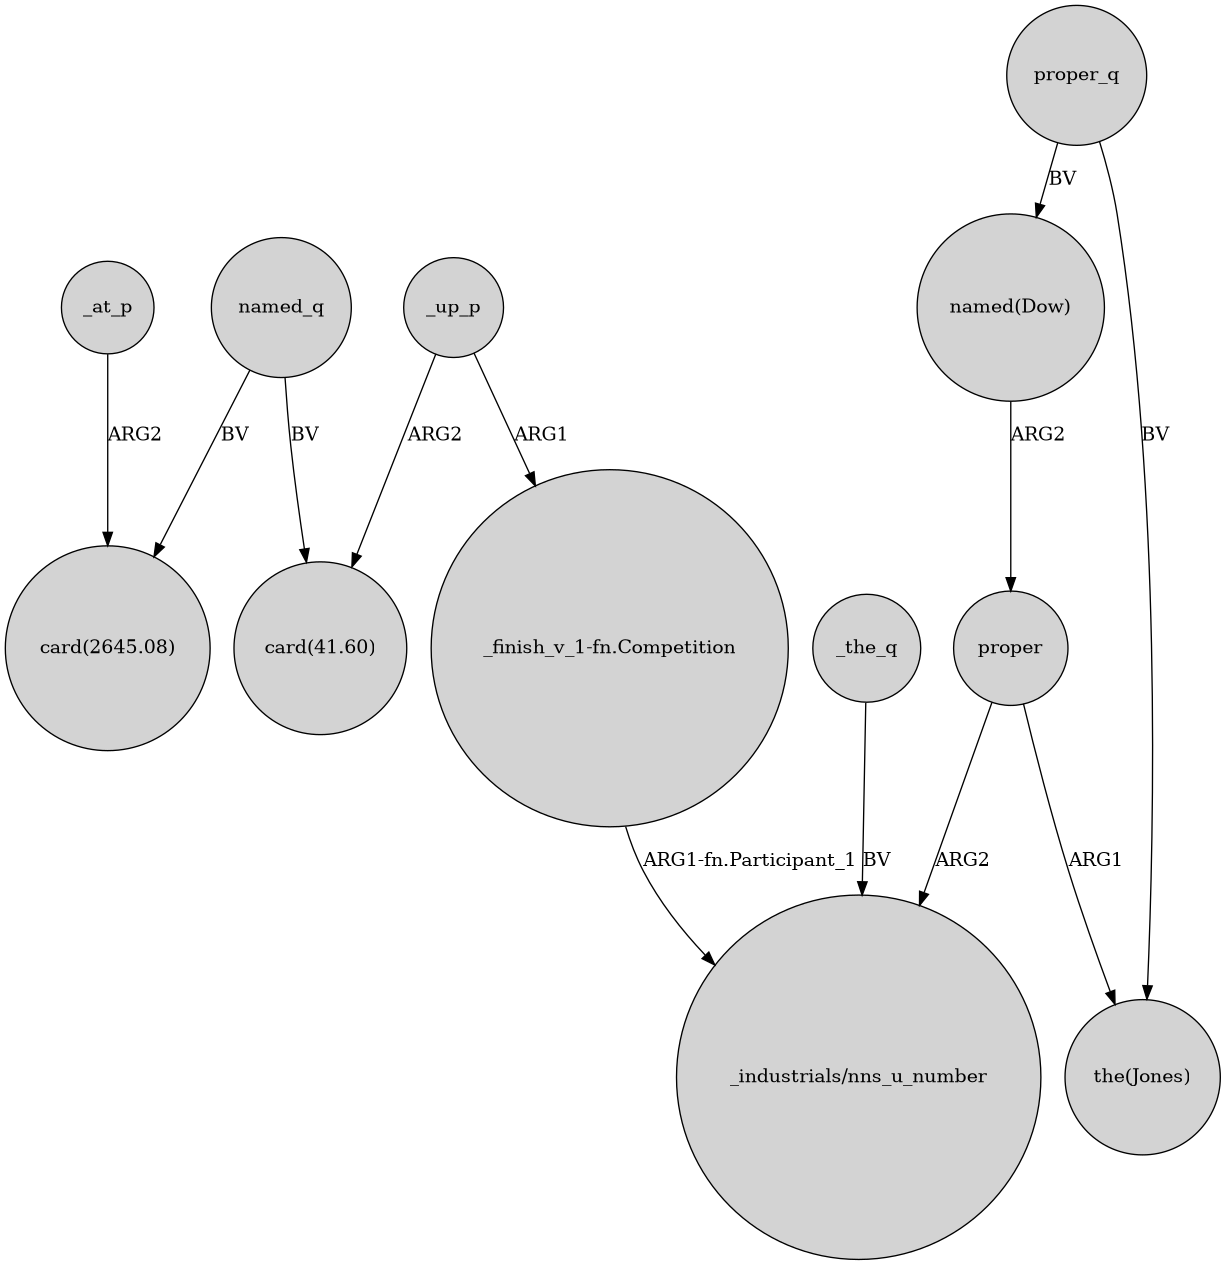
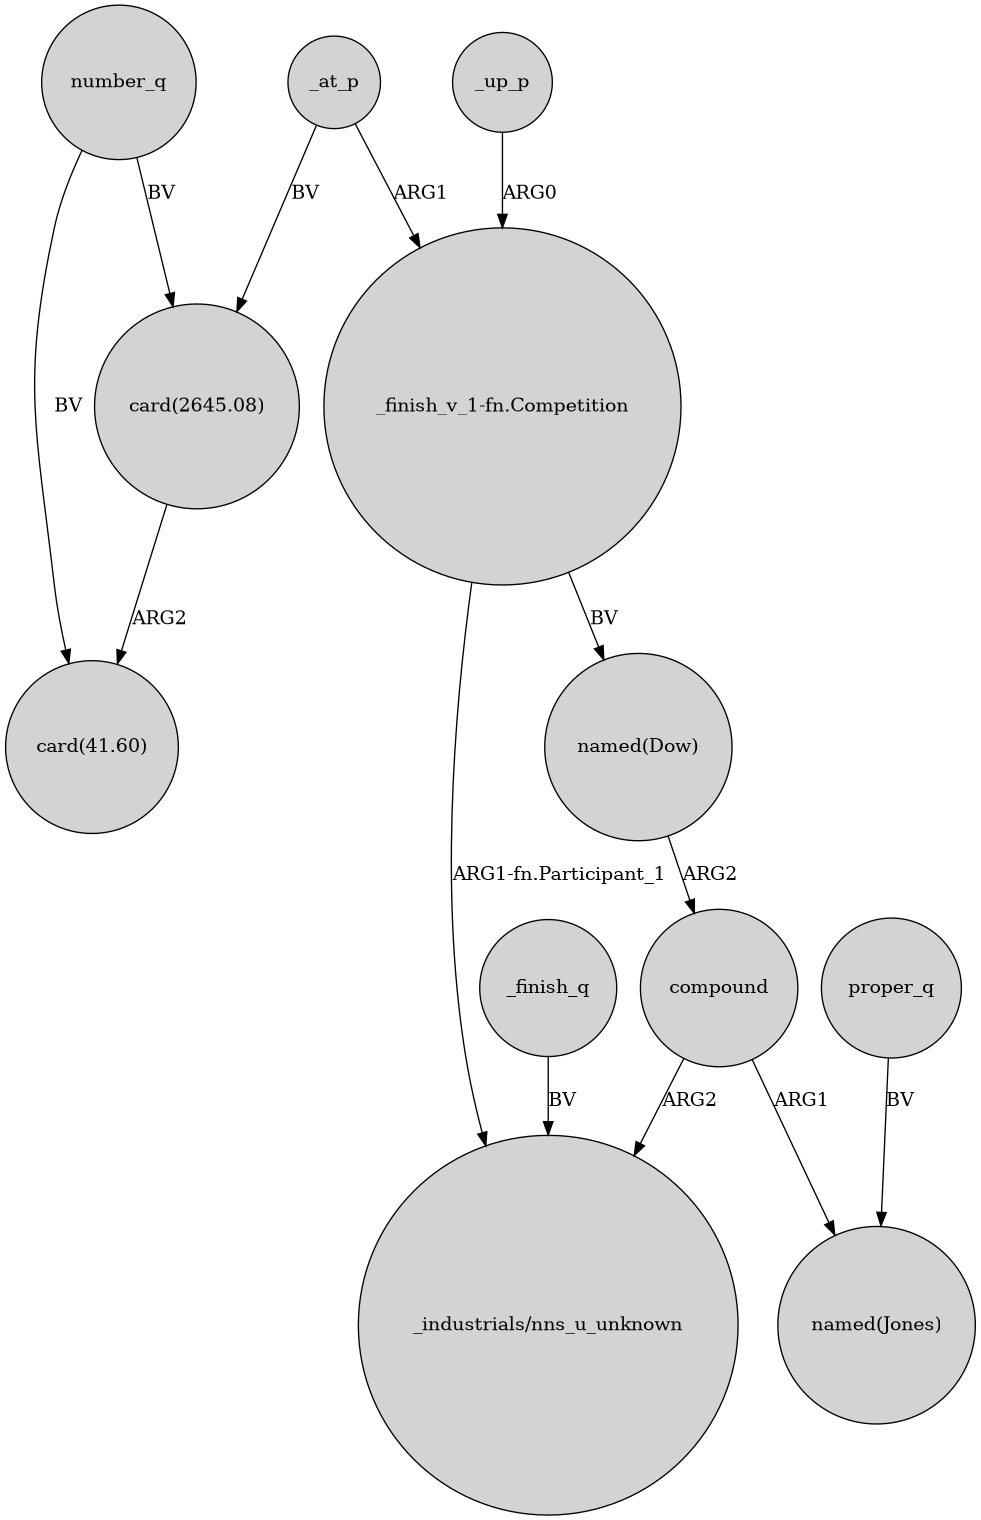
(1049, 173) -> (584, 610)
none -> (384, 179)
(281, 308) -> (119, 82)
(135, 435) -> (305, 194)
(542, 435) -> (530, 194)
(396, 454) -> (144, 578)
(867, 648) -> (548, 988)
(1011, 648) -> (719, 988)
(859, 1077) -> (548, 1325)
(1143, 1077) -> (877, 1325)
